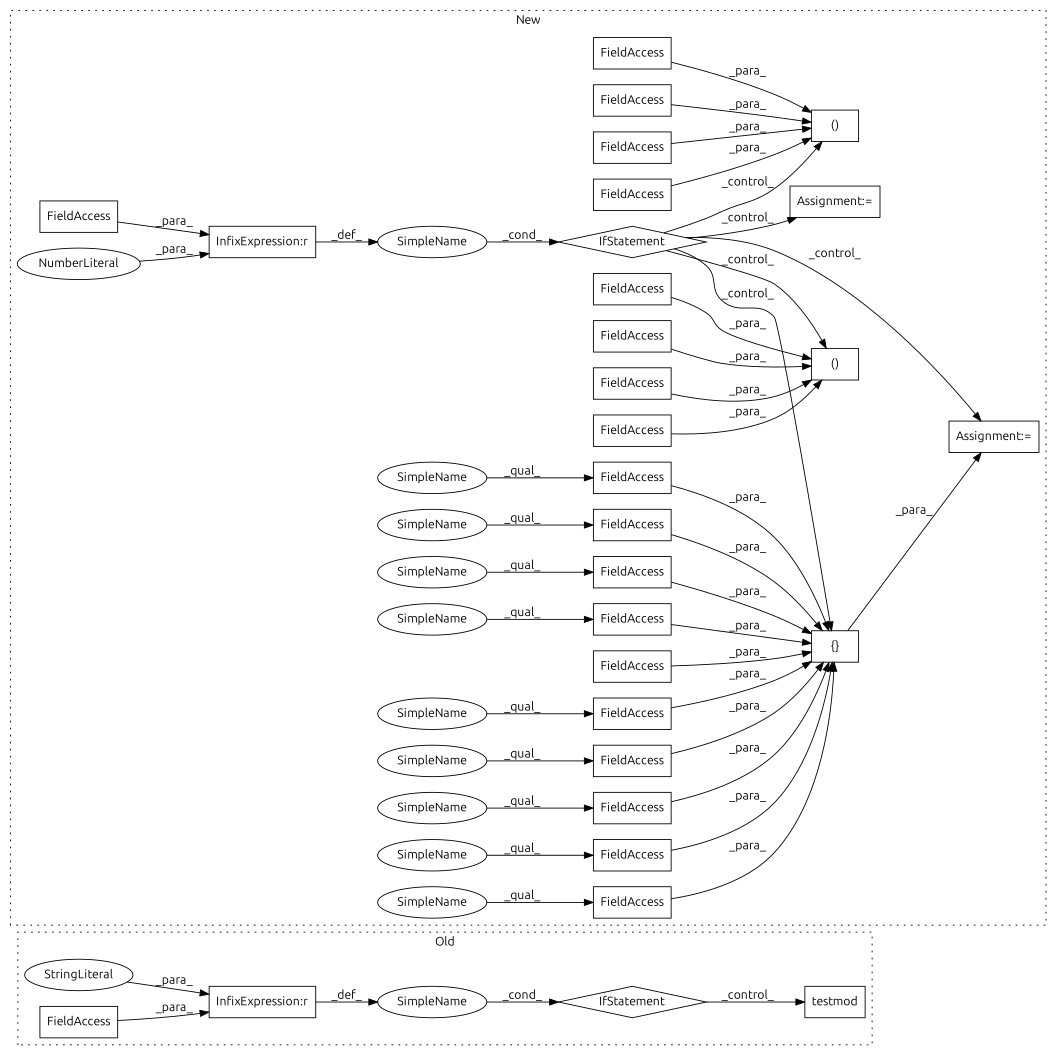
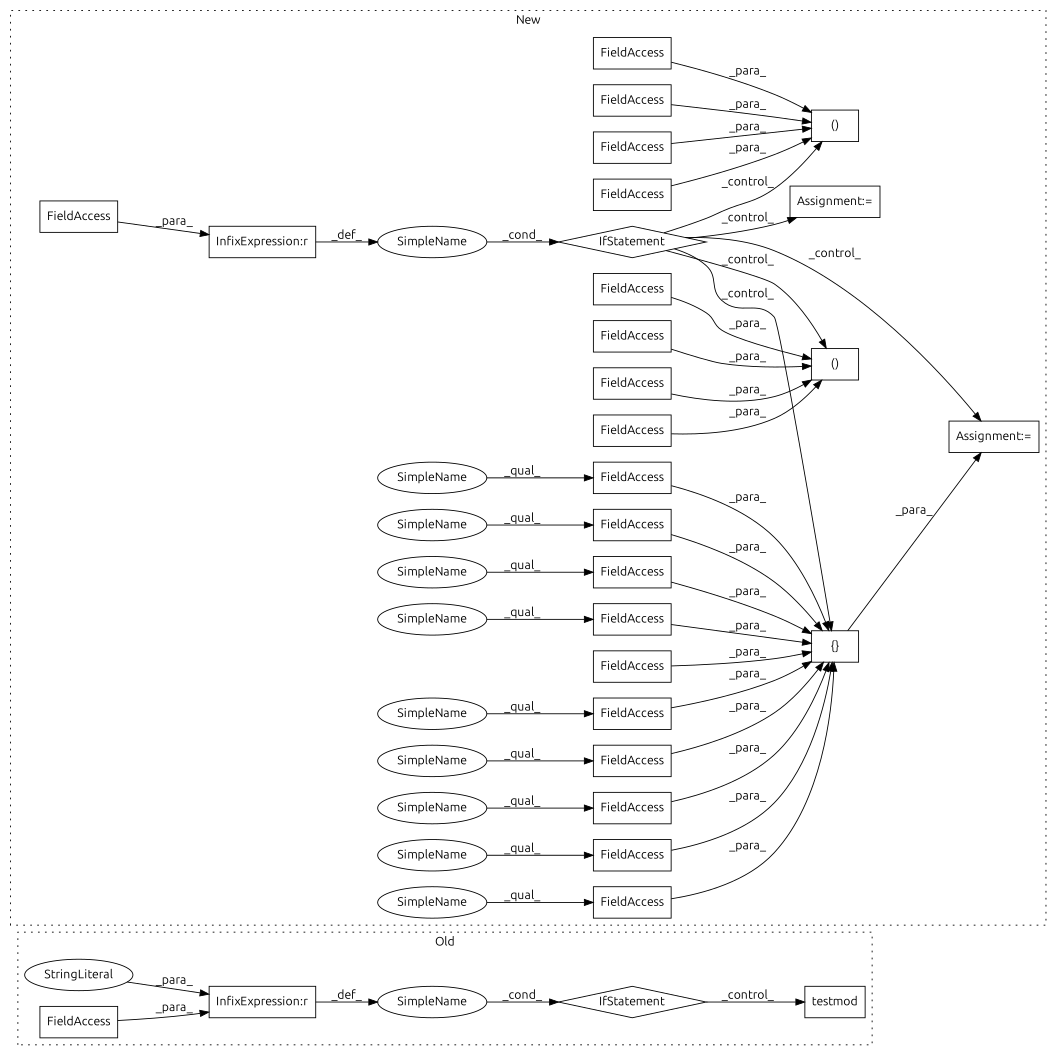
(79, 264) -> none
